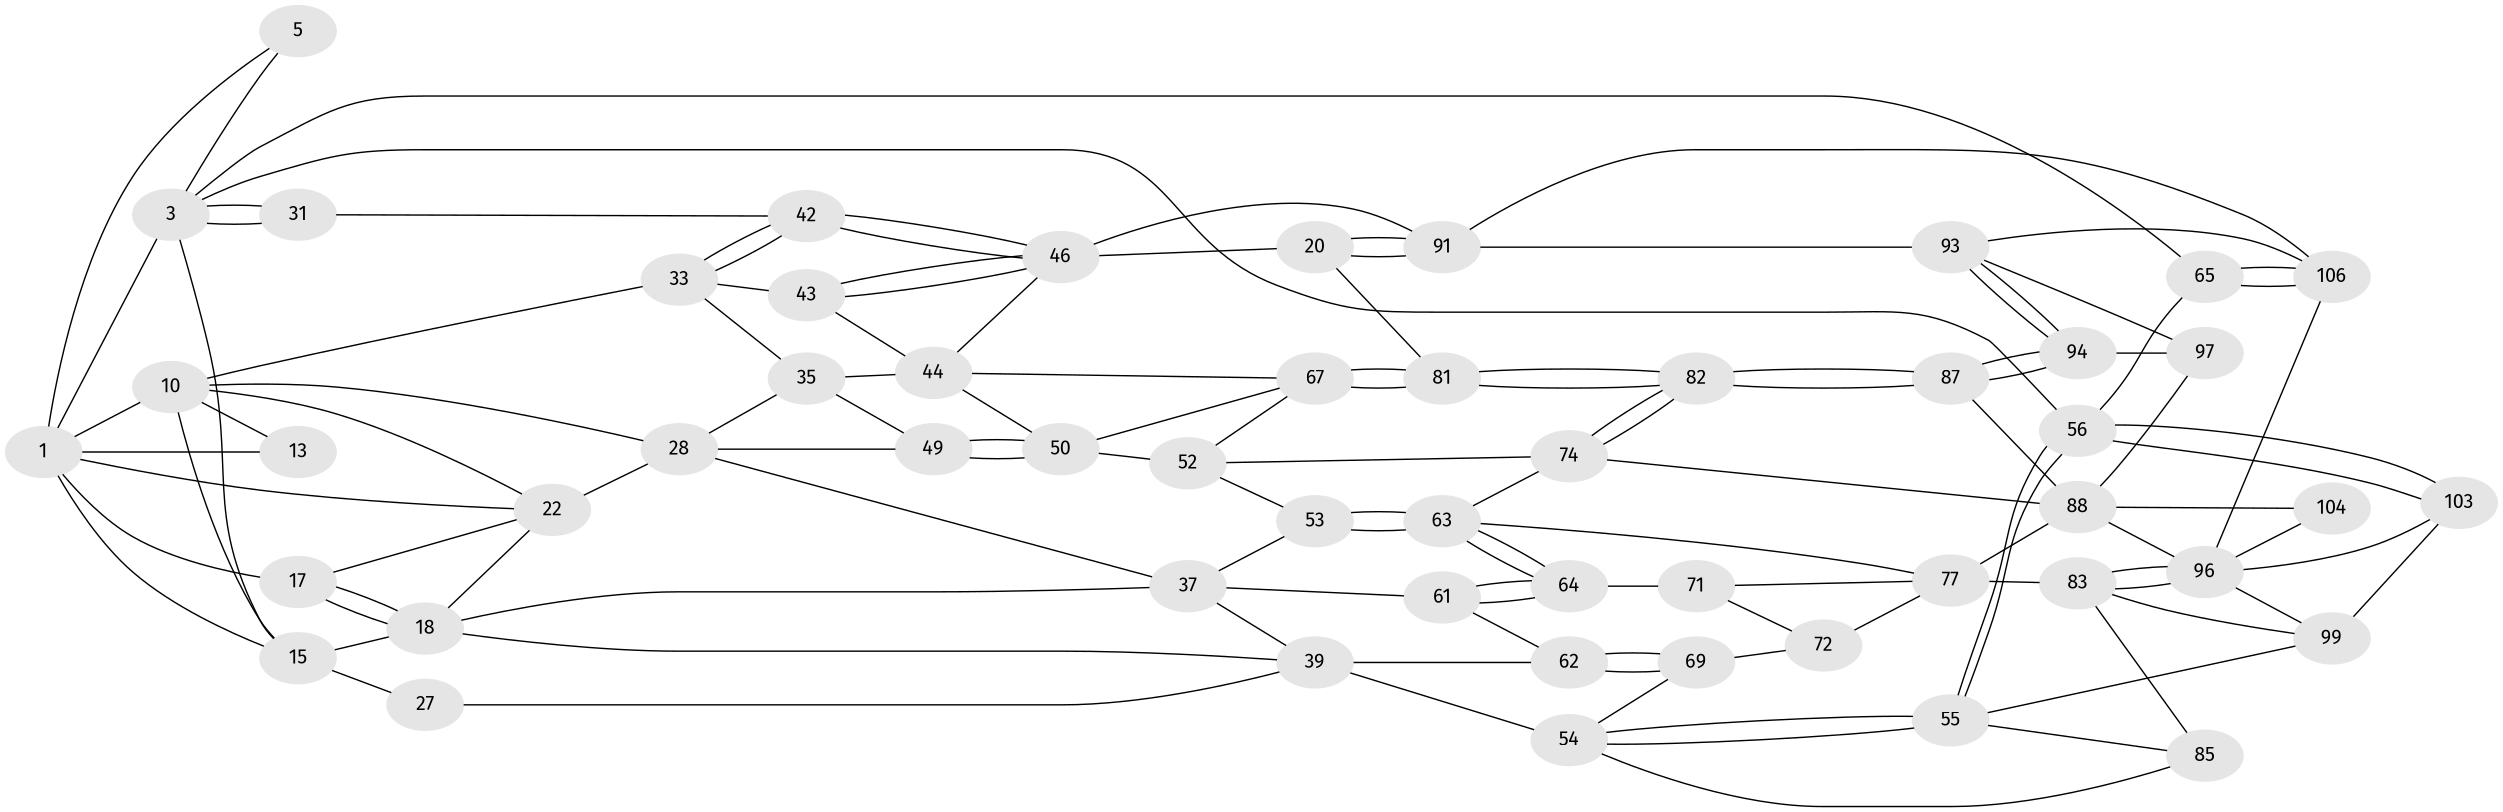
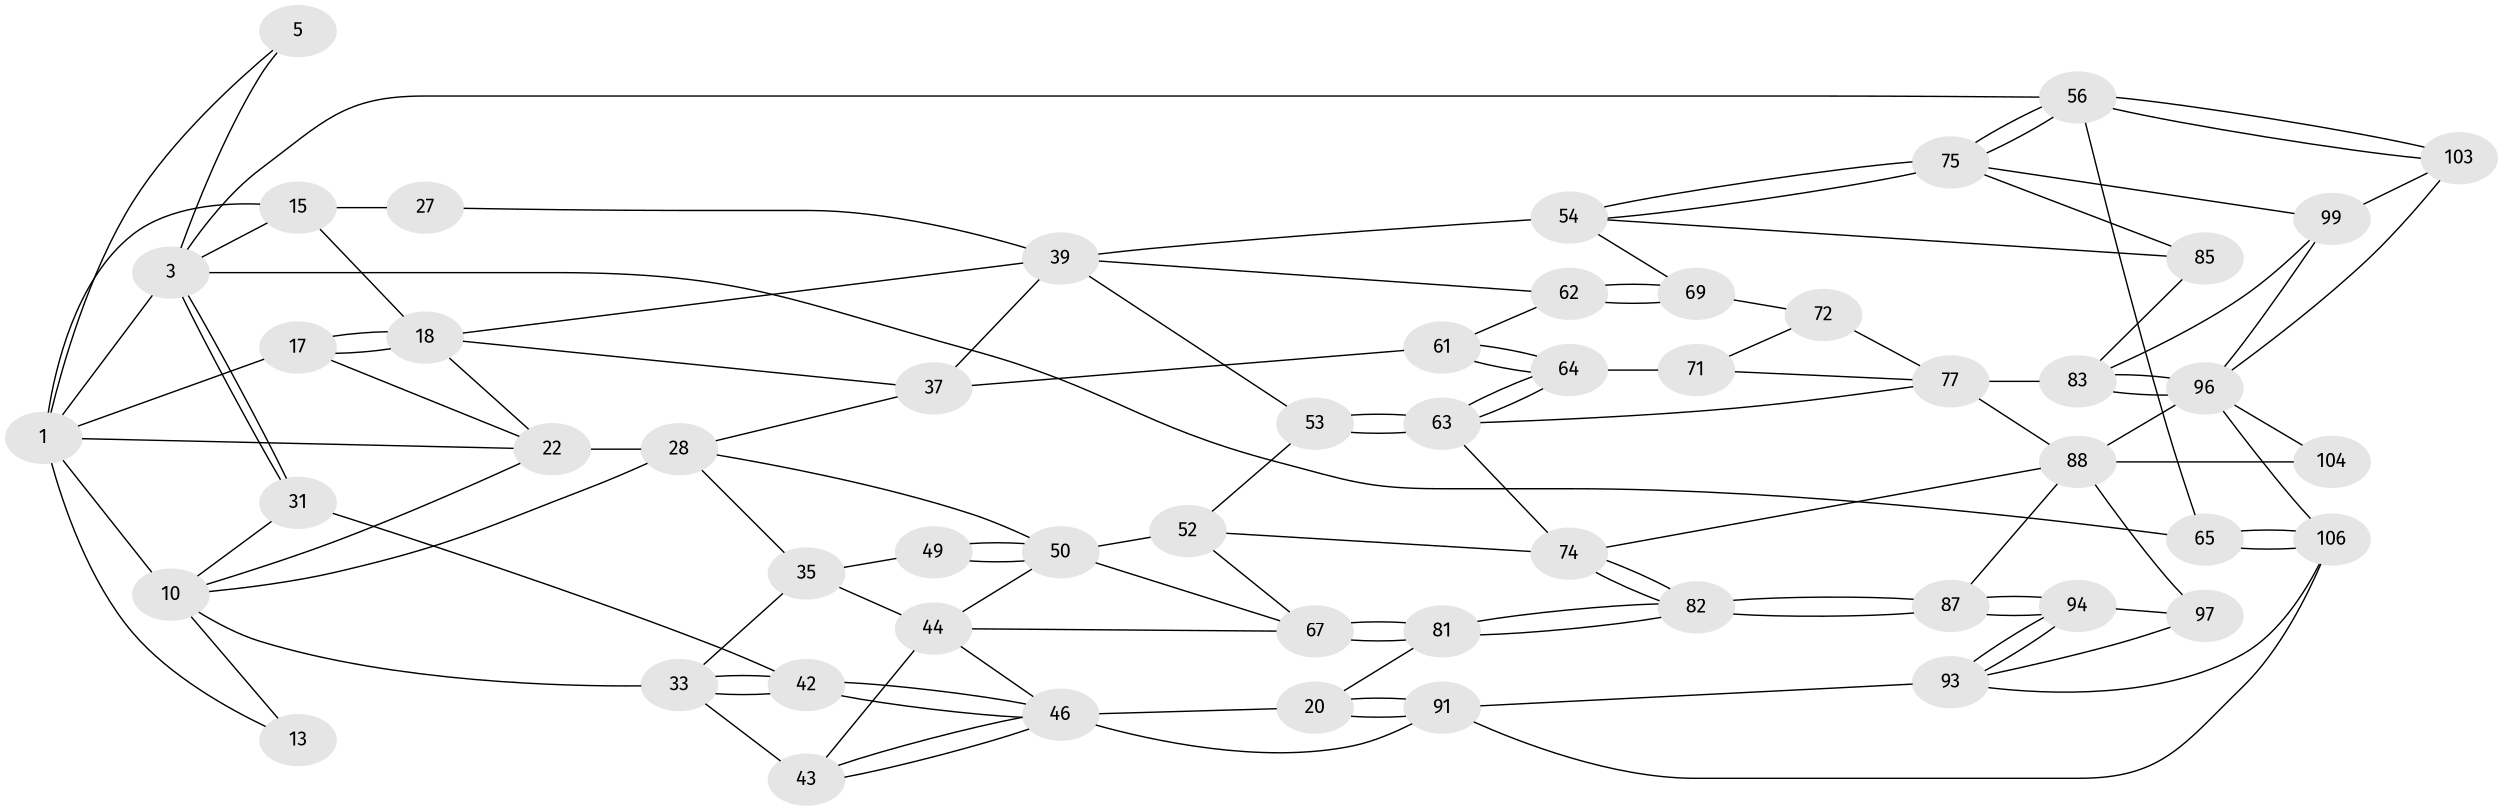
(807, 449) -> (876, 487)
(216, 530) -> (234, 549)
(1252, 554) -> (1188, 341)
(1951, 720) -> (1951, 162)
